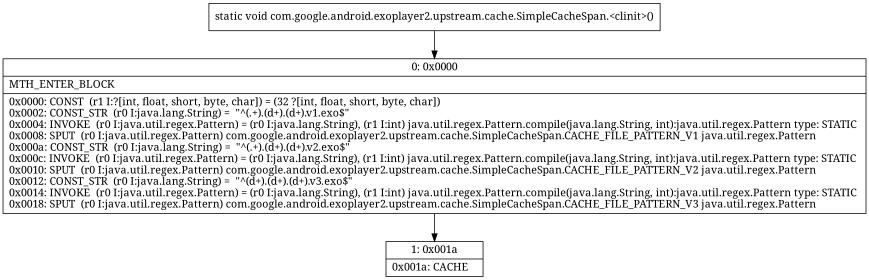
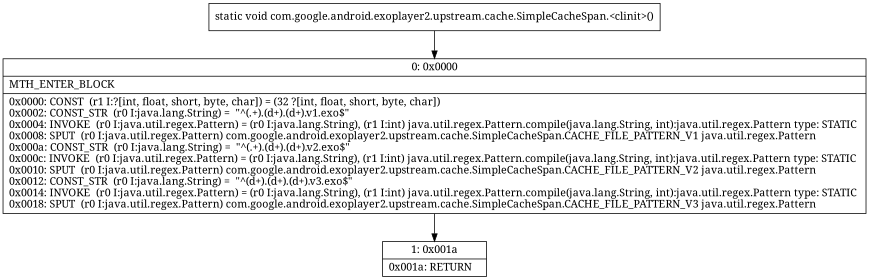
(435, 267) -> (435, 267)
